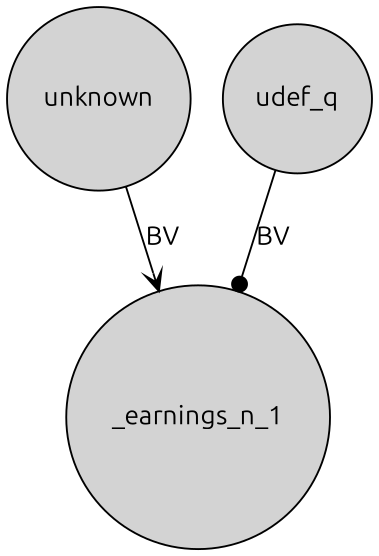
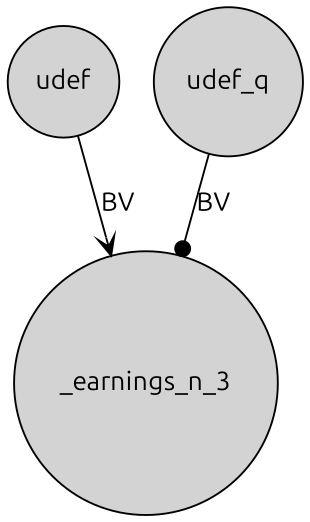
(99, 99) -> (64, 82)
(198, 417) -> (146, 383)
